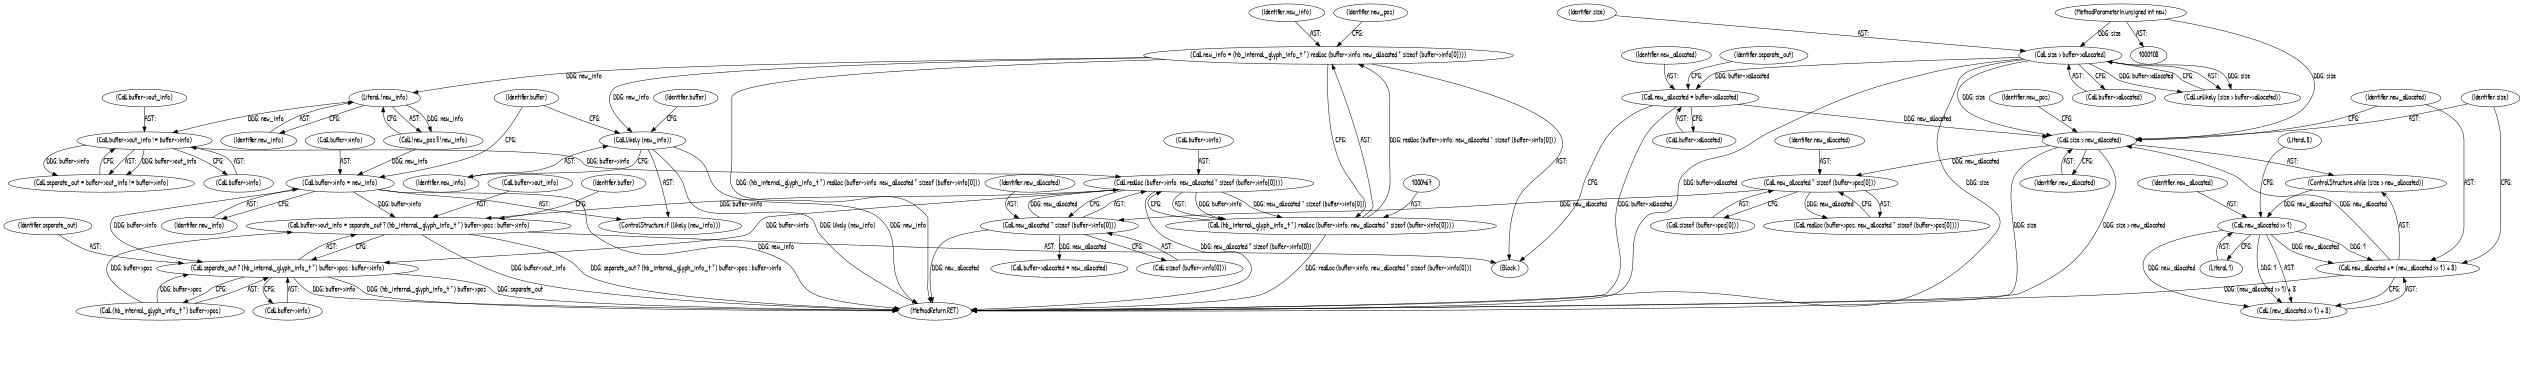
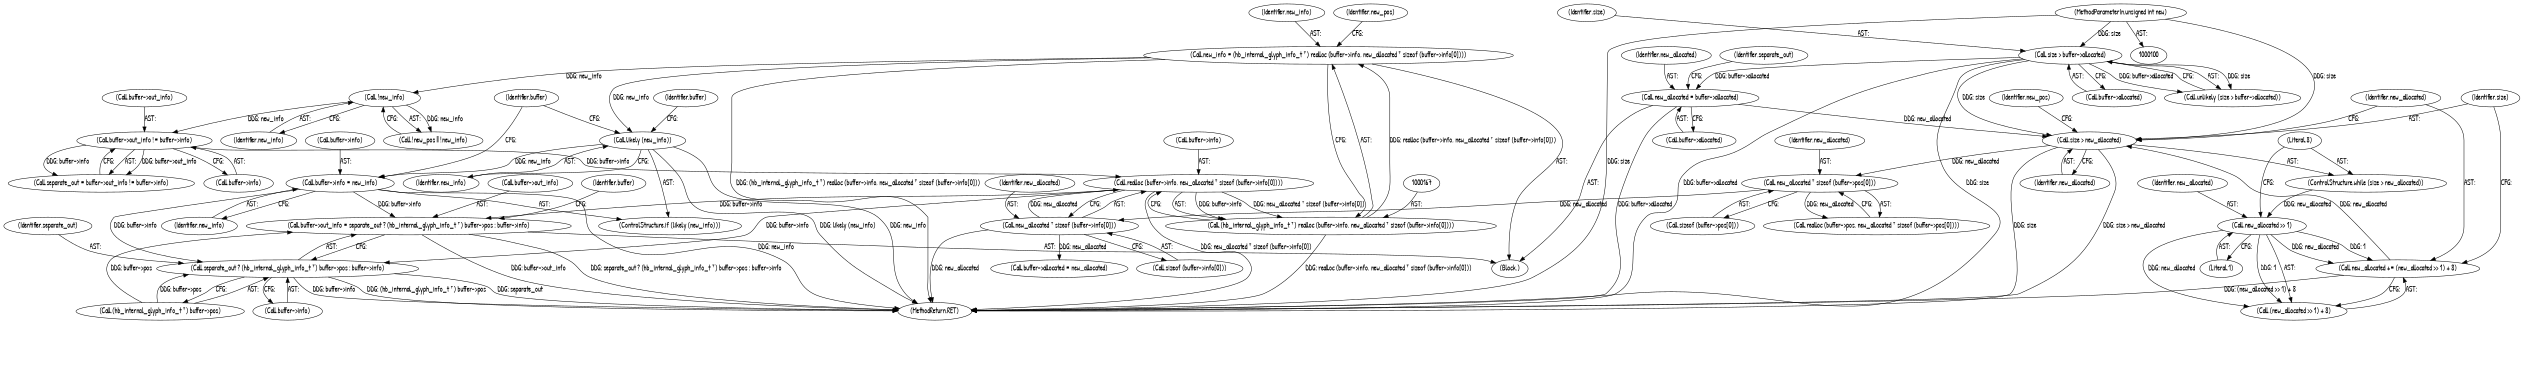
(2149, 55) -> (2149, 55)
(385, 98) -> (385, 98)
(389, 161) -> (495, 169)
(1422, 183) -> (1422, 183)
(1594, 183) -> (1594, 183)
(2398, 226) -> (2330, 160)
none -> (1591, 230)
